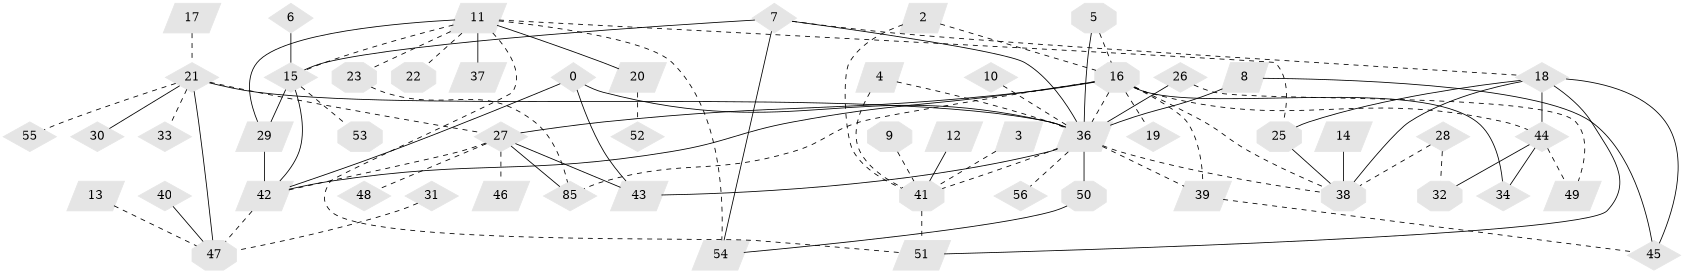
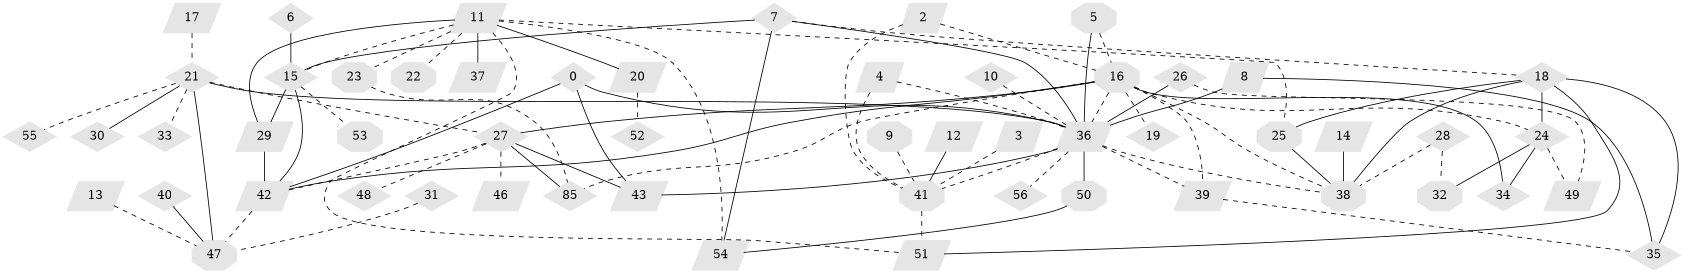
(1542, 137) -> (1542, 137)
(1654, 255) -> (1654, 255)
